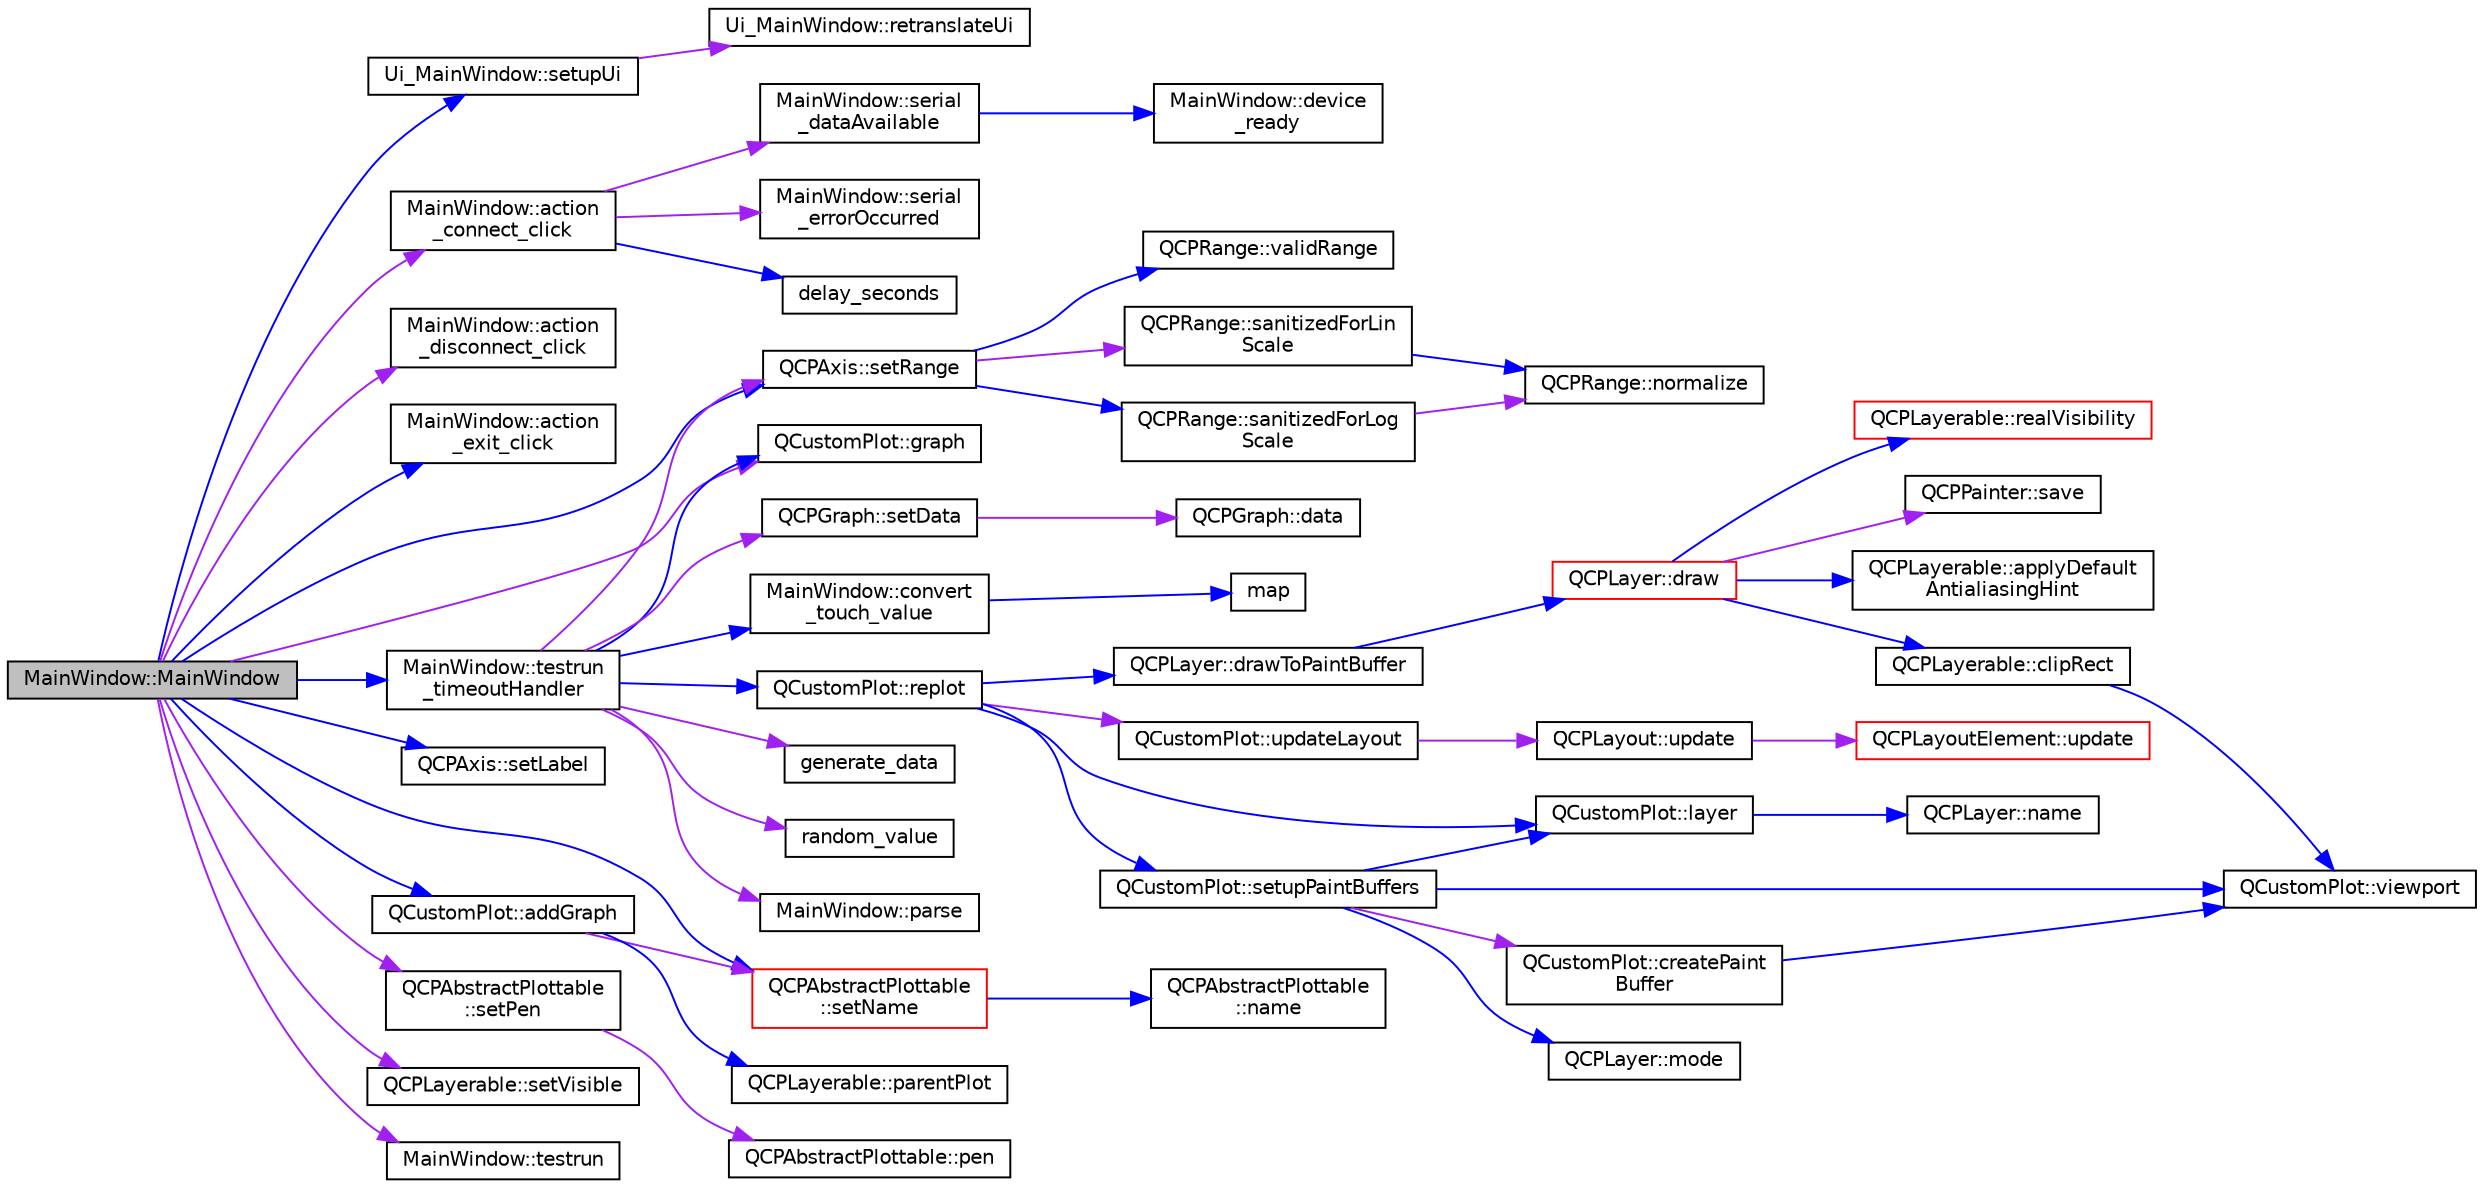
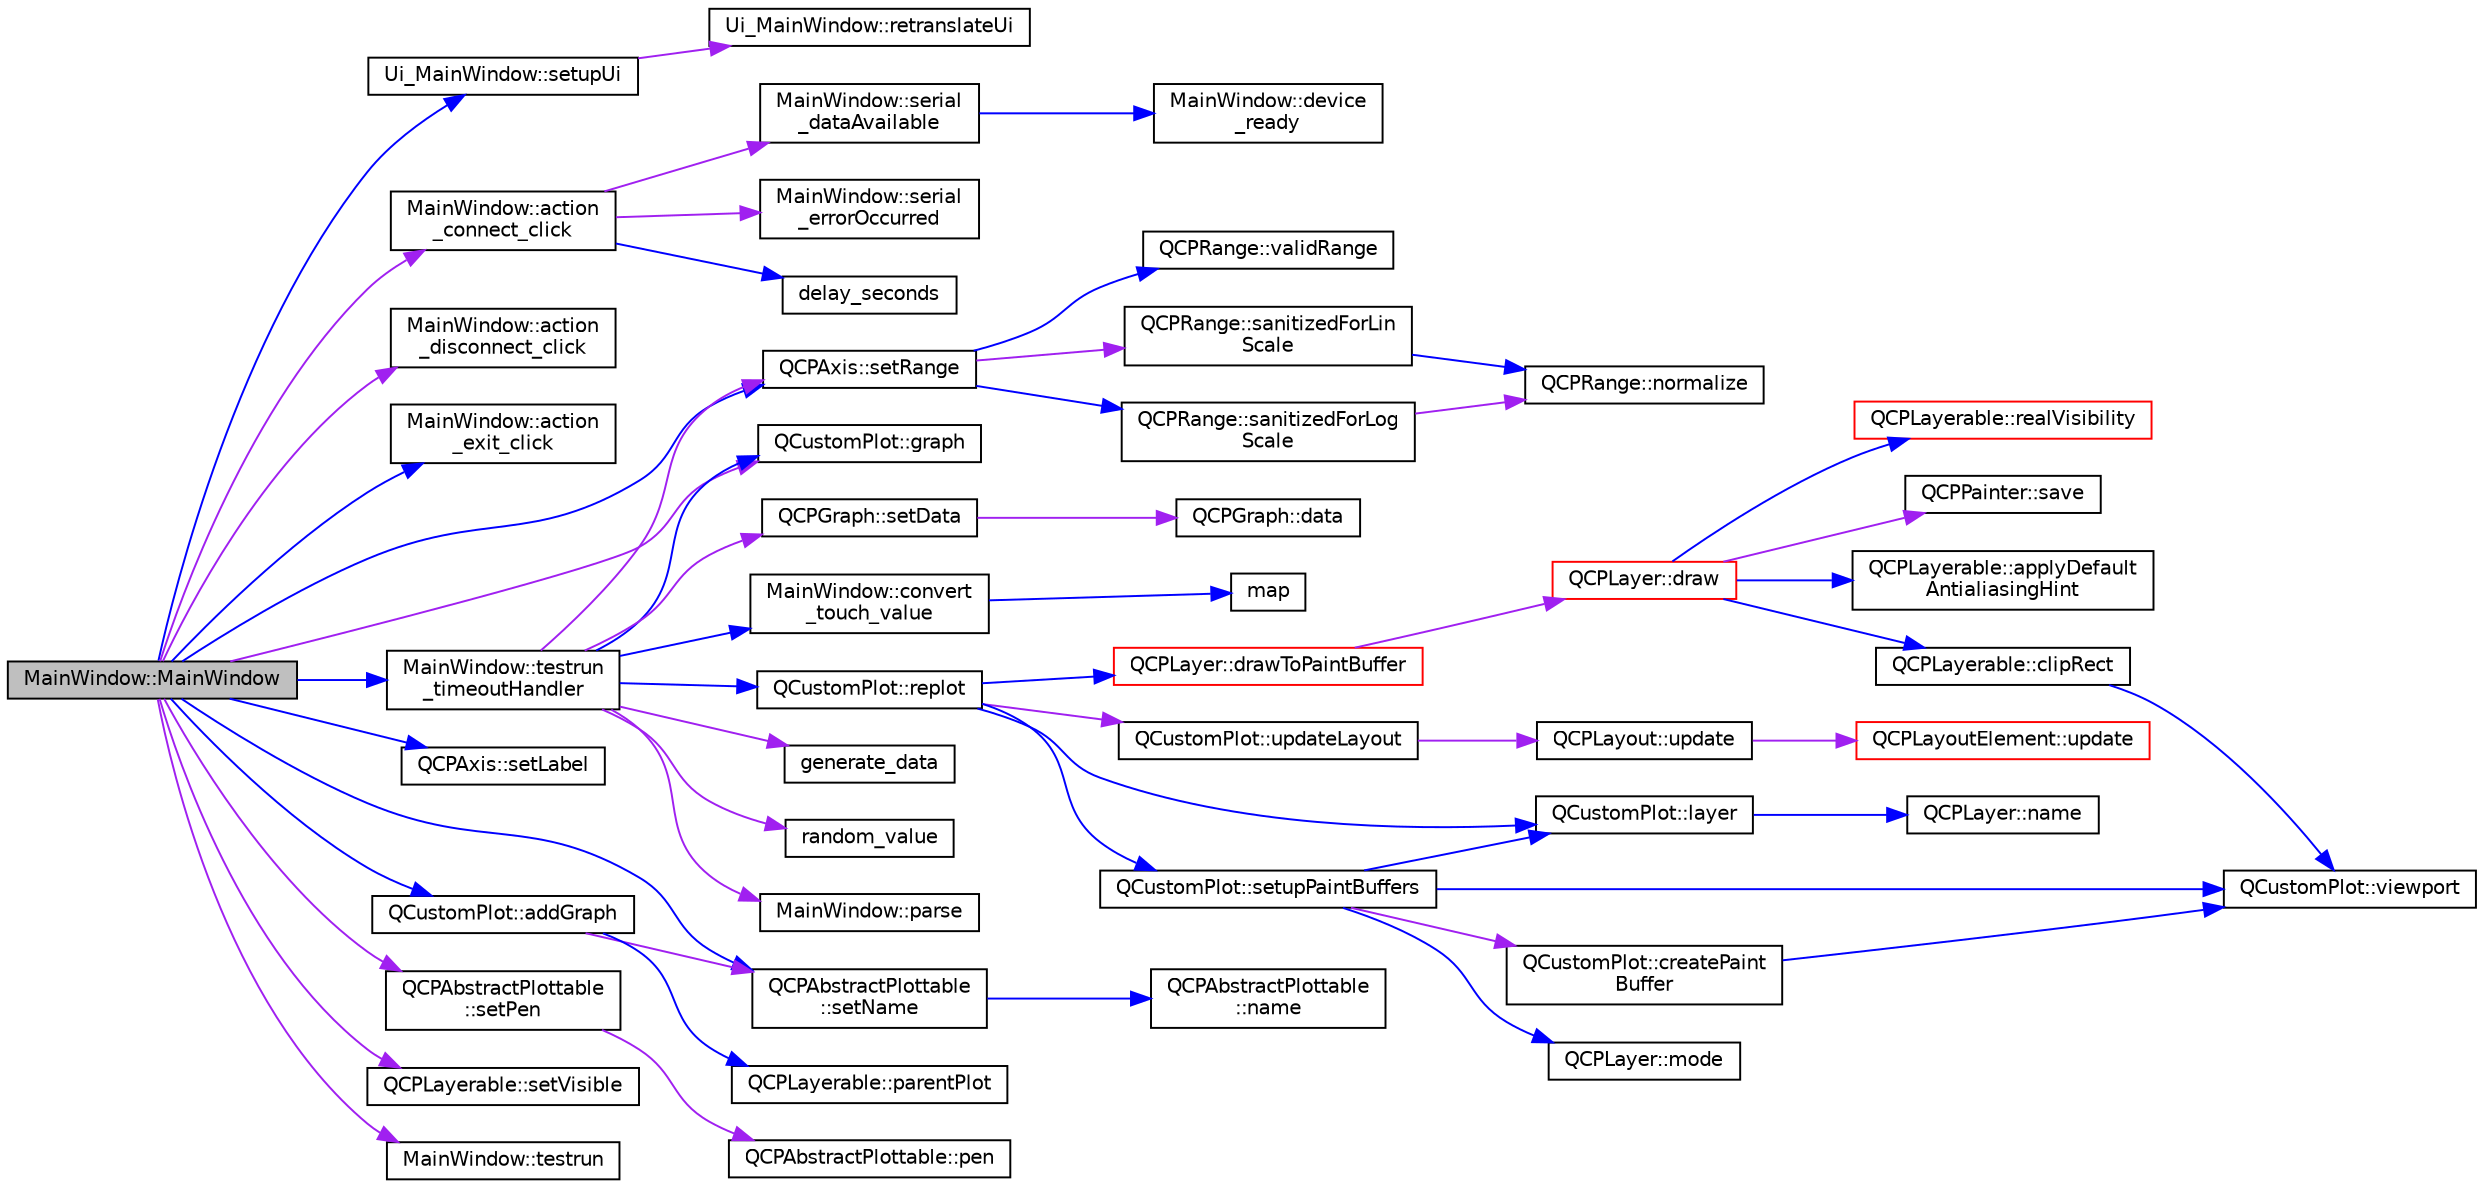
(1450, 626) -> (1450, 626)
(1268, 666) -> (1268, 666)
(870, 999) -> (870, 999)
